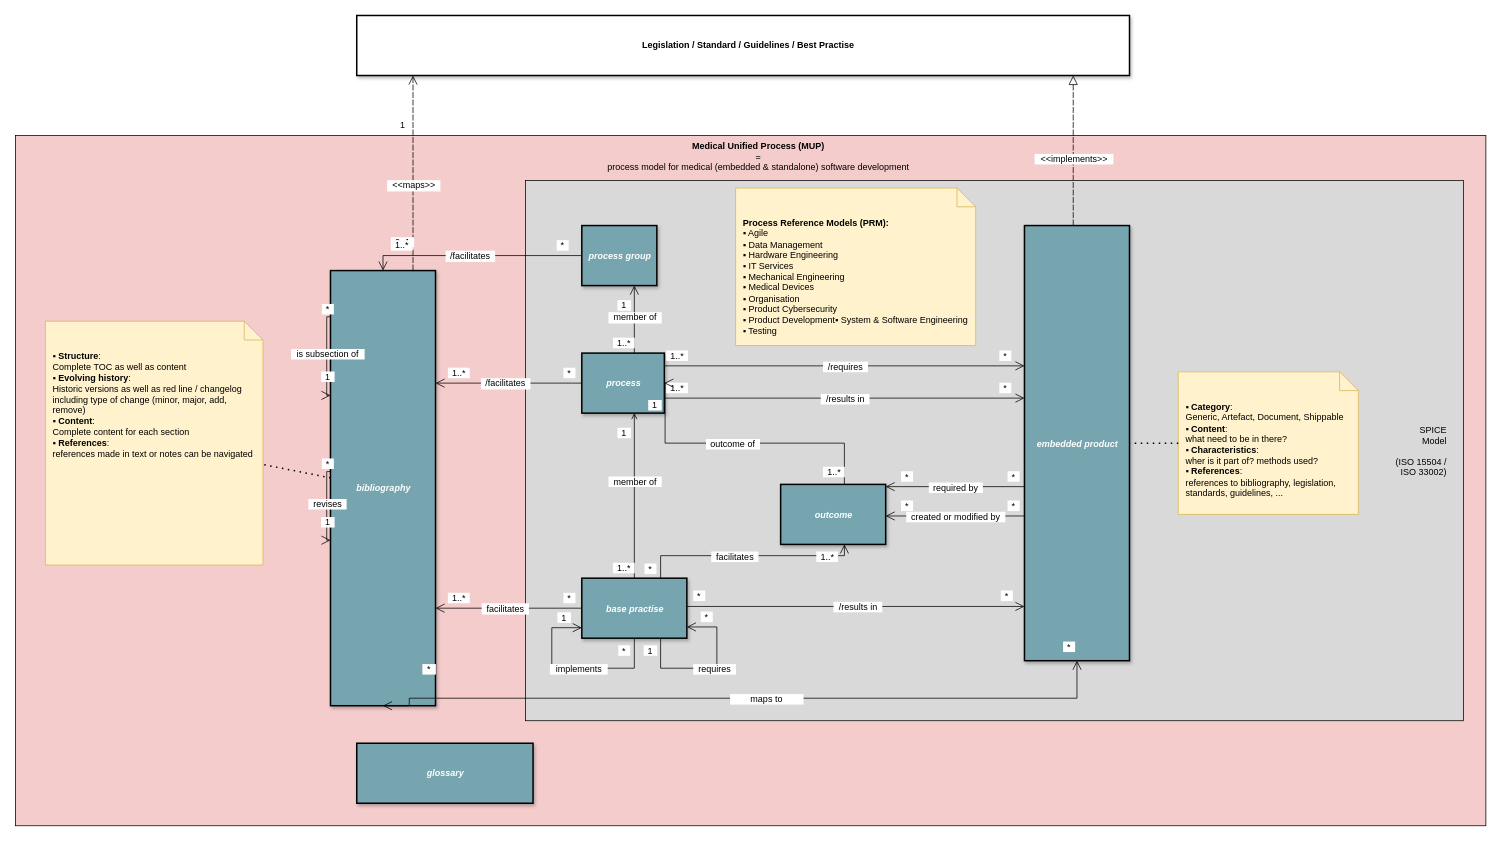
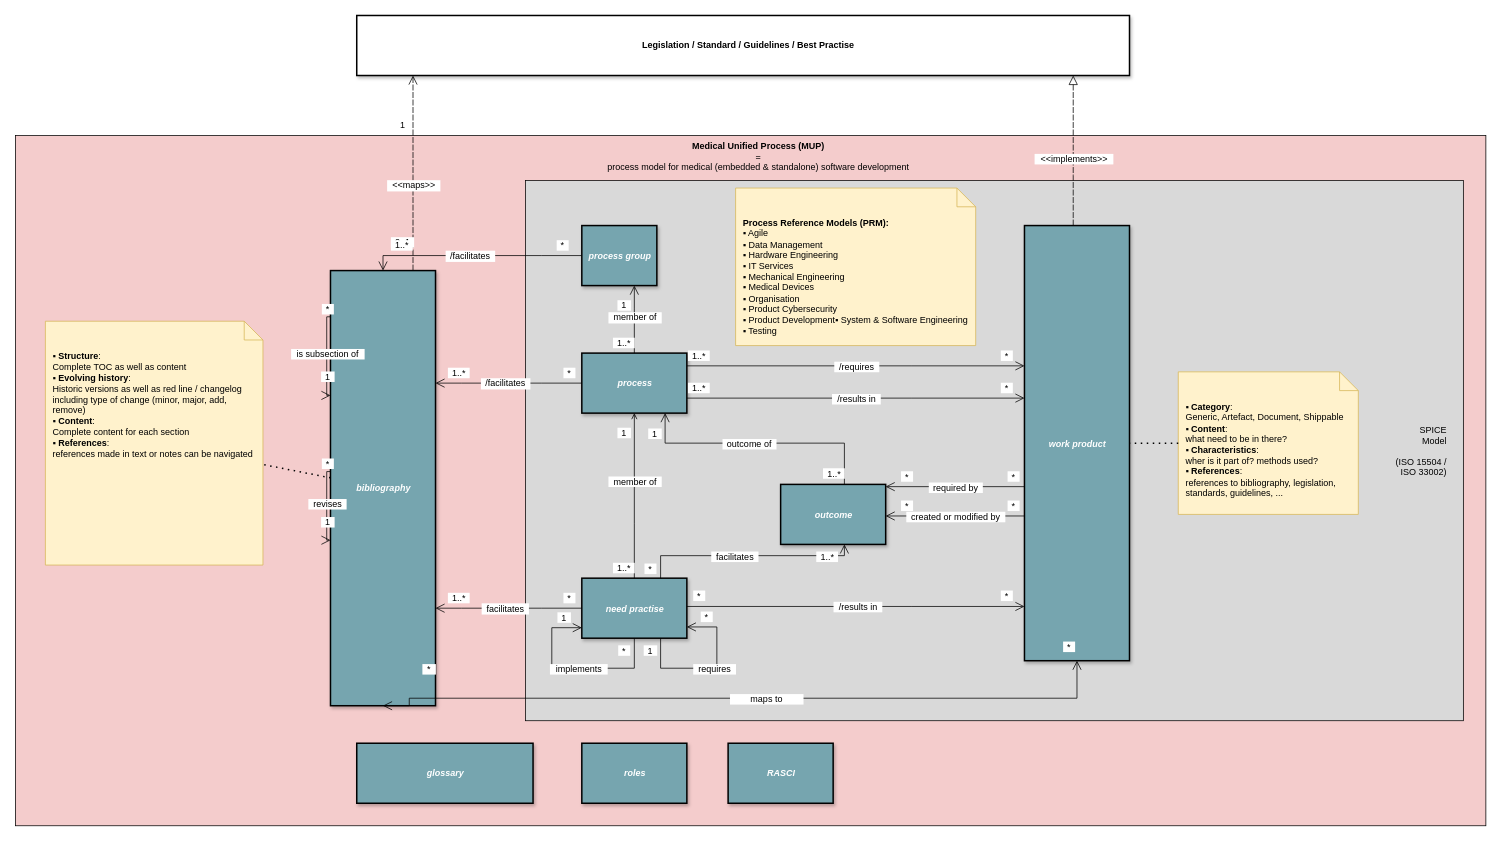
(623, 383) -> (634, 383)
(1077, 443) -> (1077, 443)
(635, 608) -> (635, 608)
none -> (634, 773)
none -> (780, 773)
